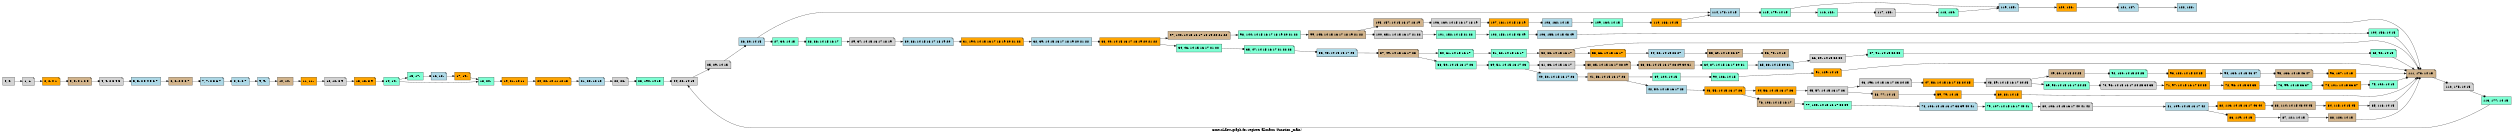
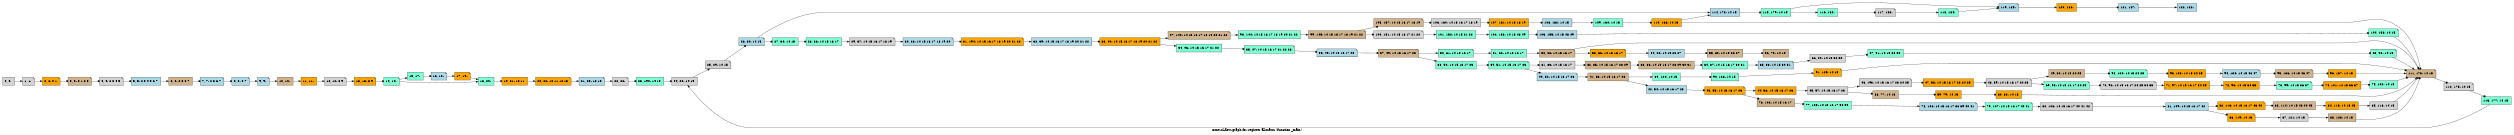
(1399, 35) -> (1399, 35)
